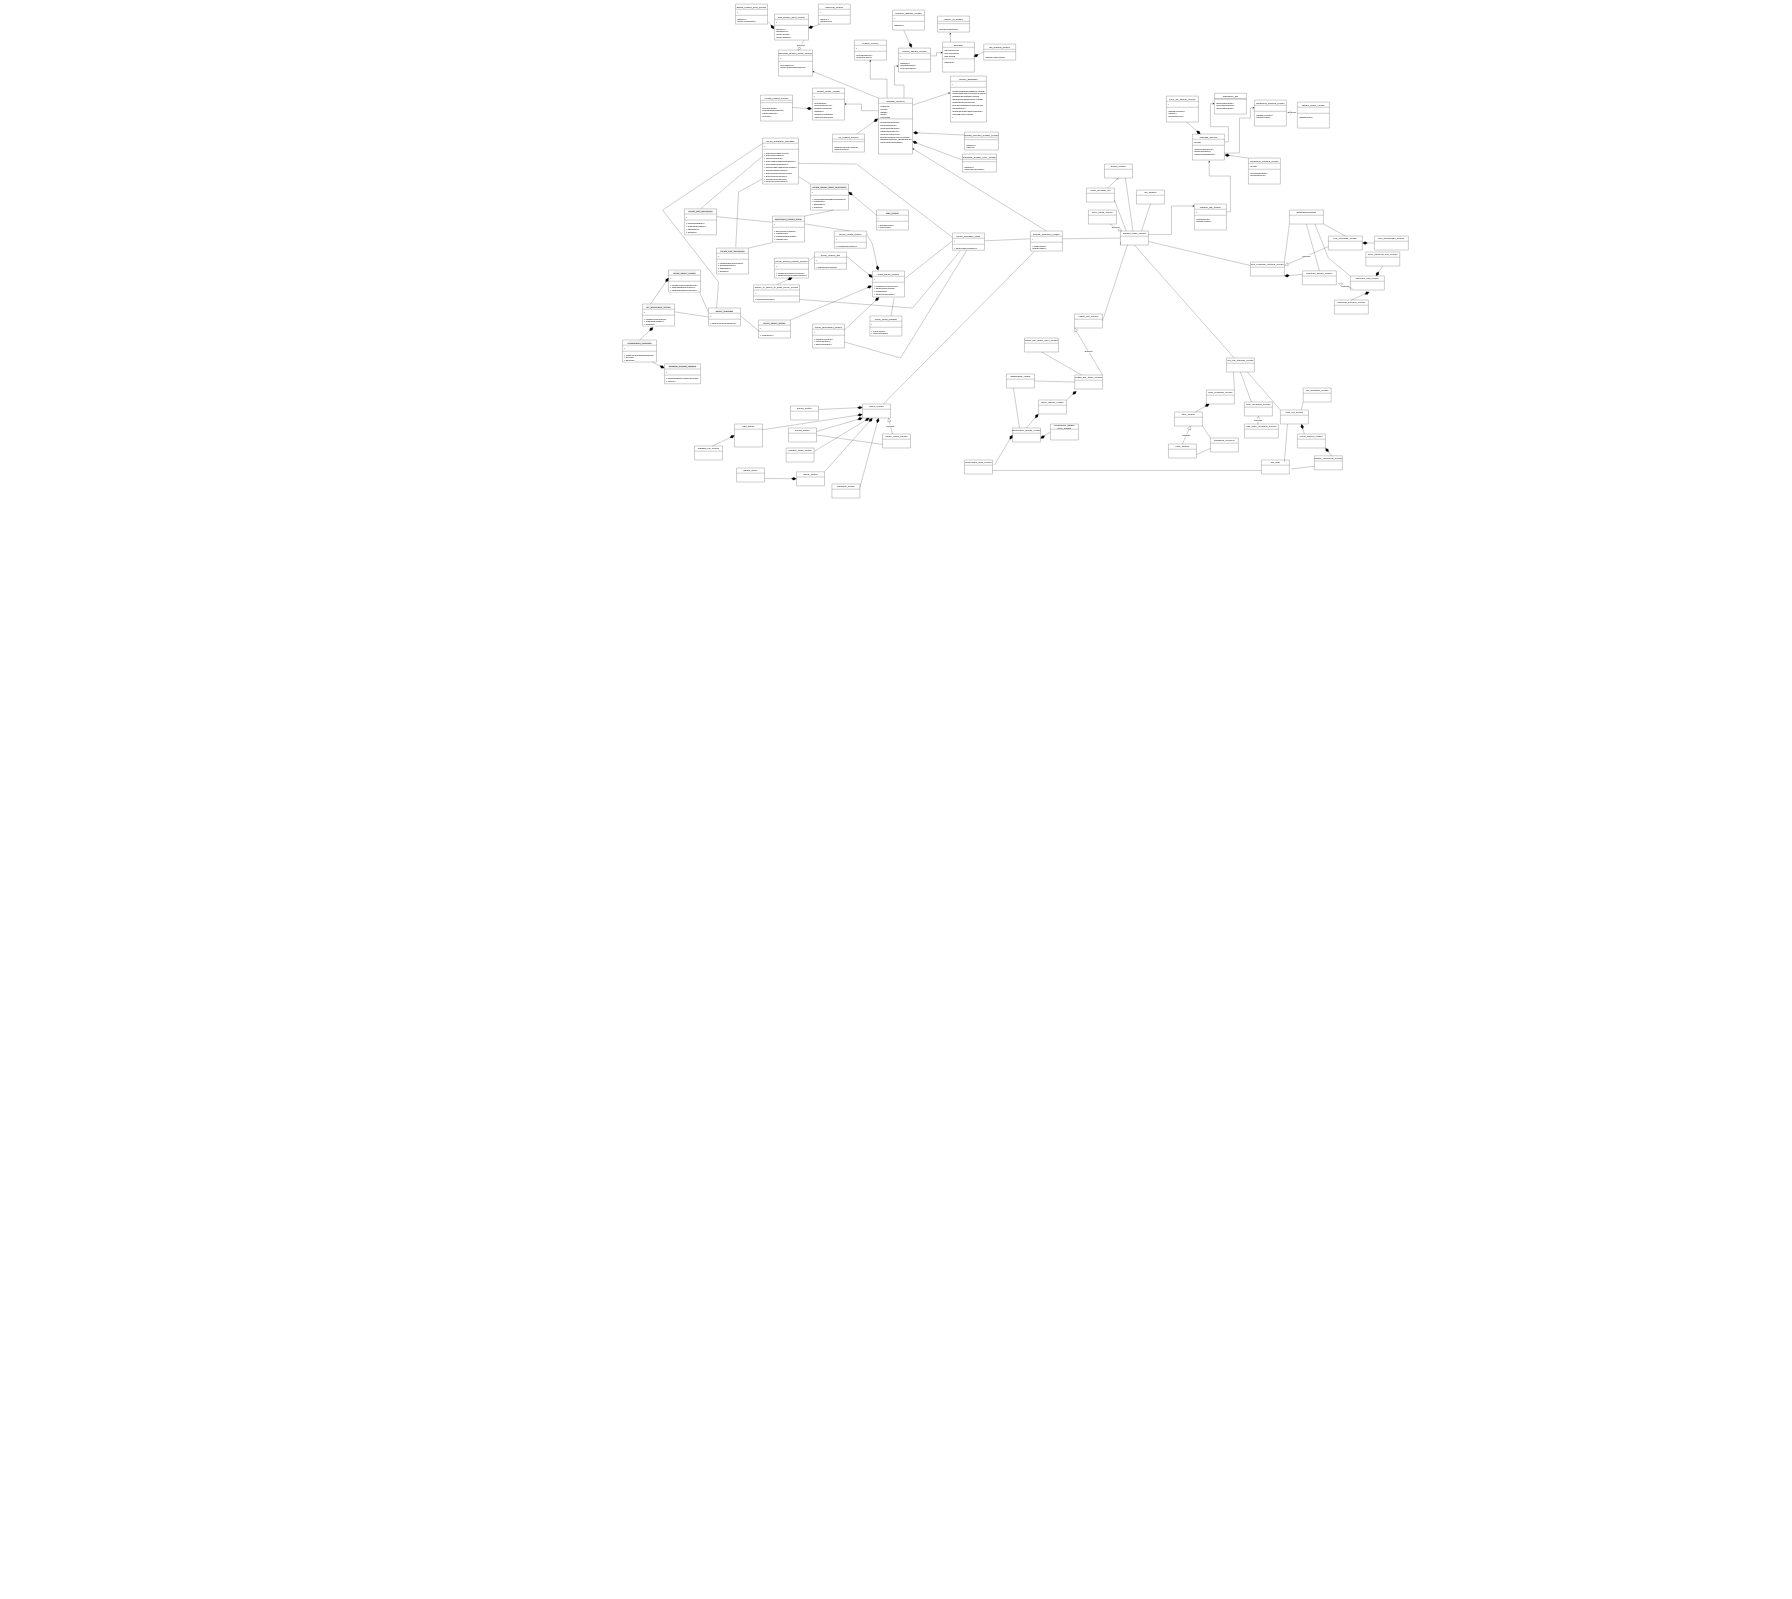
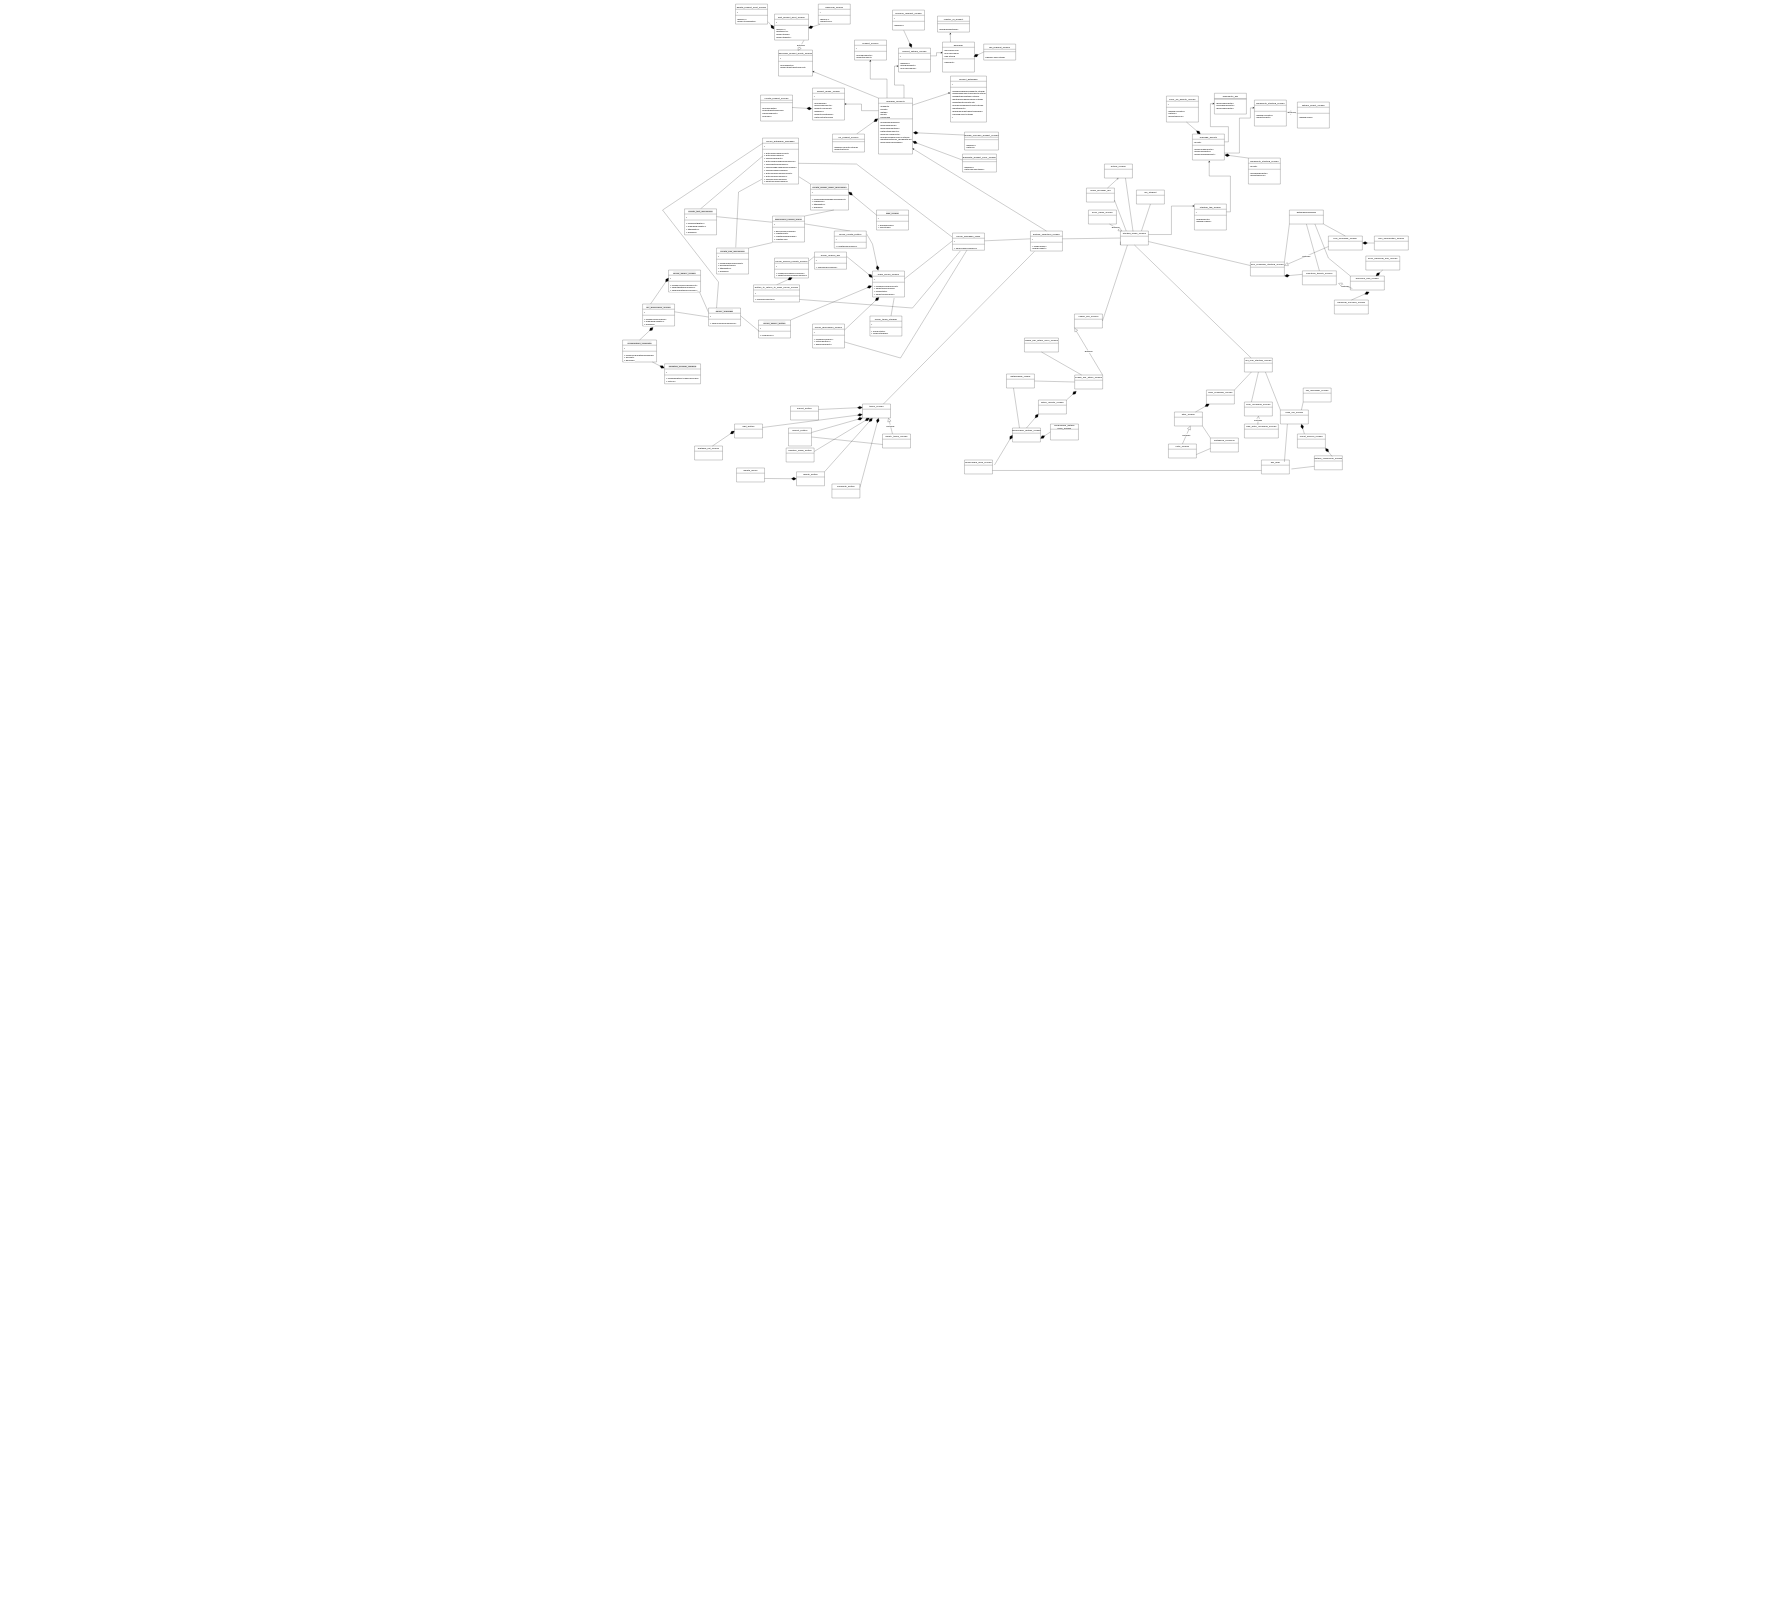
(1383, 259) -> (1383, 263)
(1241, 365) -> (1259, 365)
(803, 435) -> (800, 437)
(749, 436) -> (749, 431)
